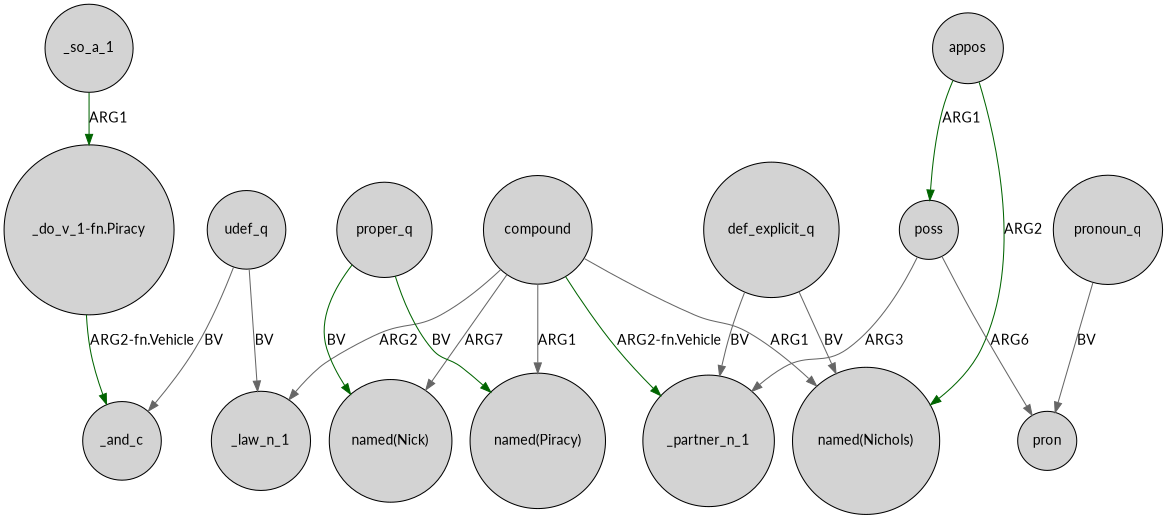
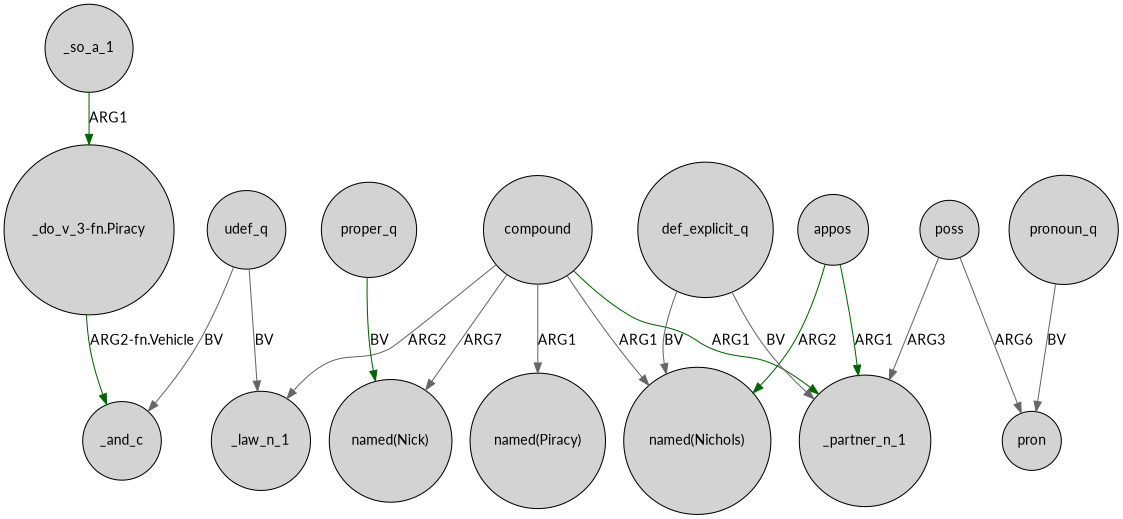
(937, 134) -> (850, 315)
(89, 230) -> (89, 230)
(426, 341) -> none
(670, 341) -> (731, 341)
